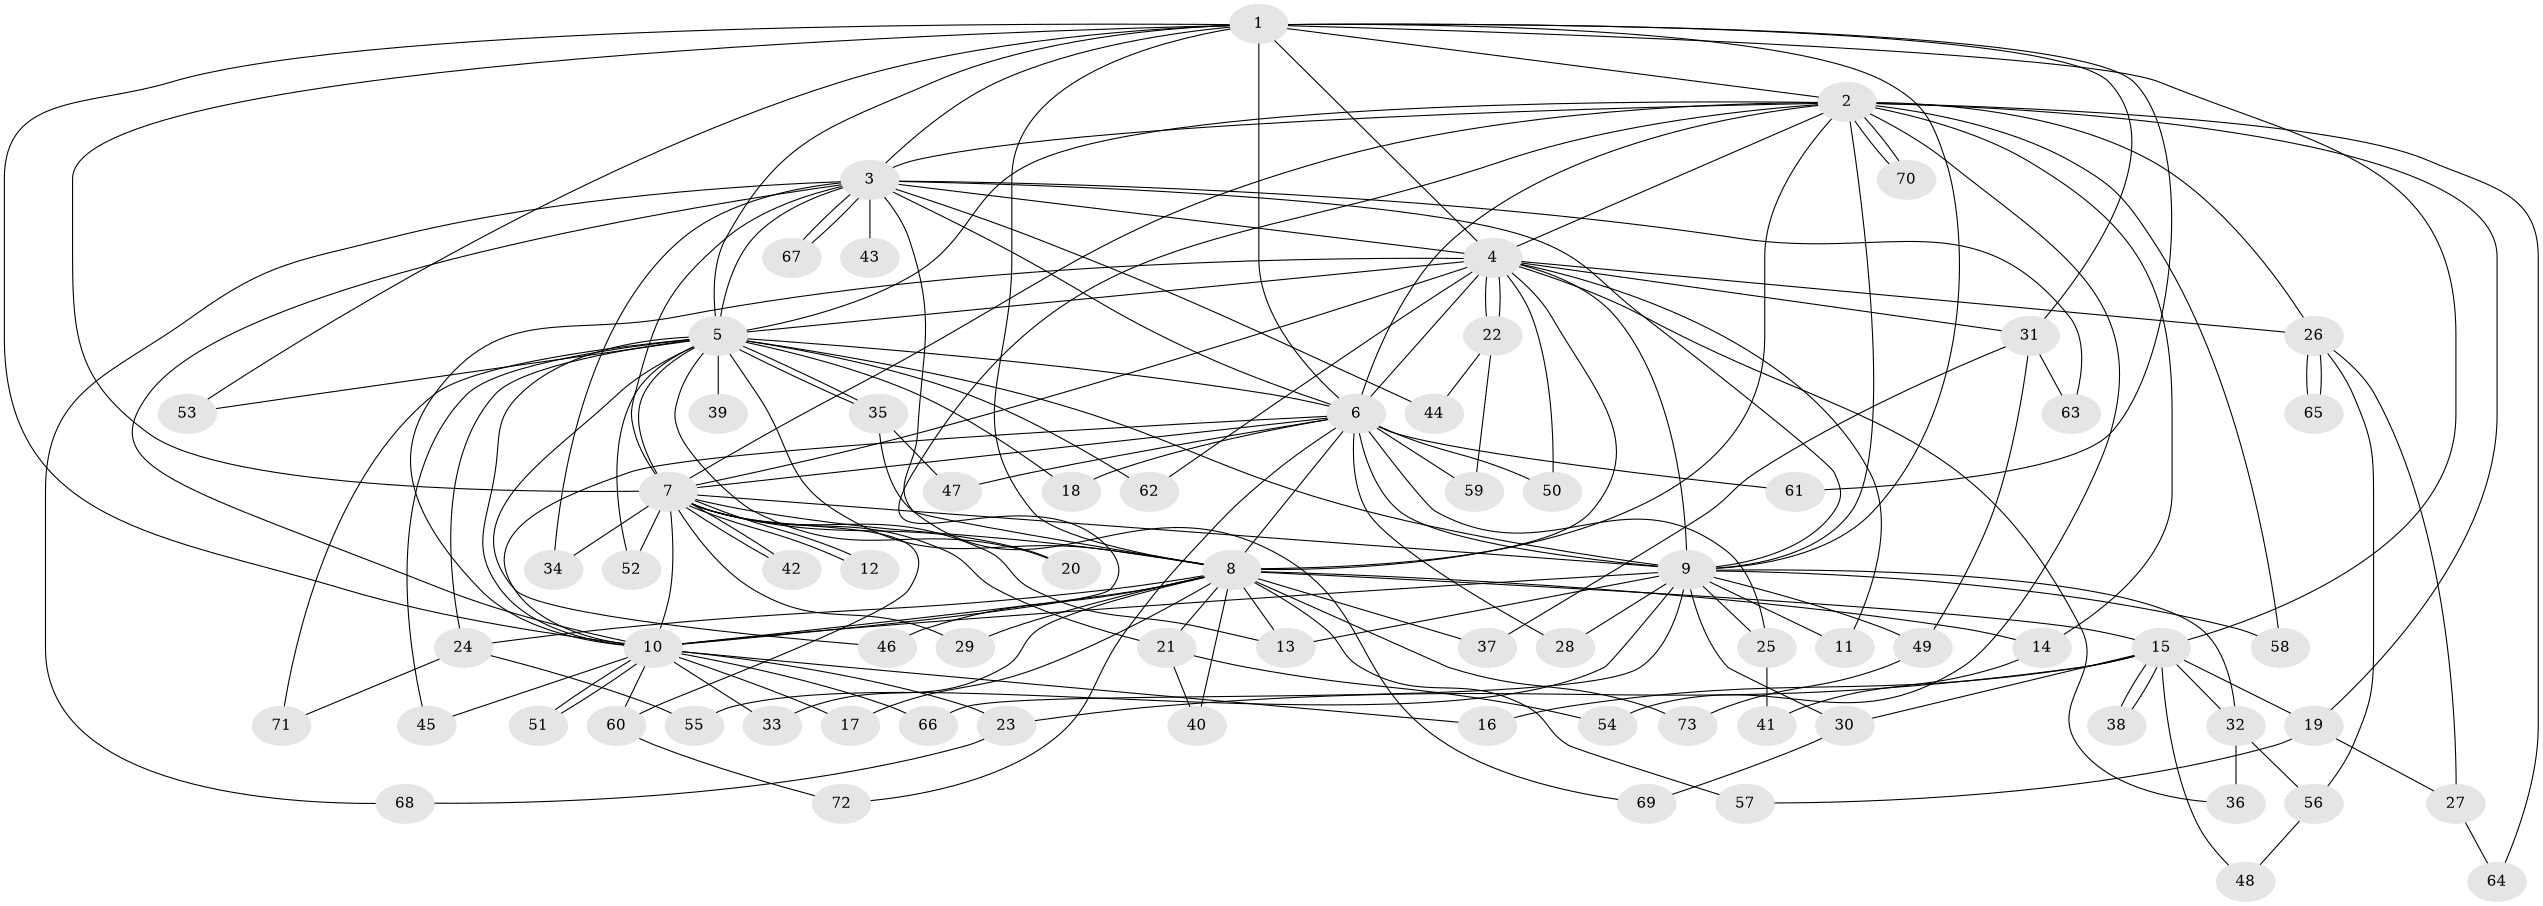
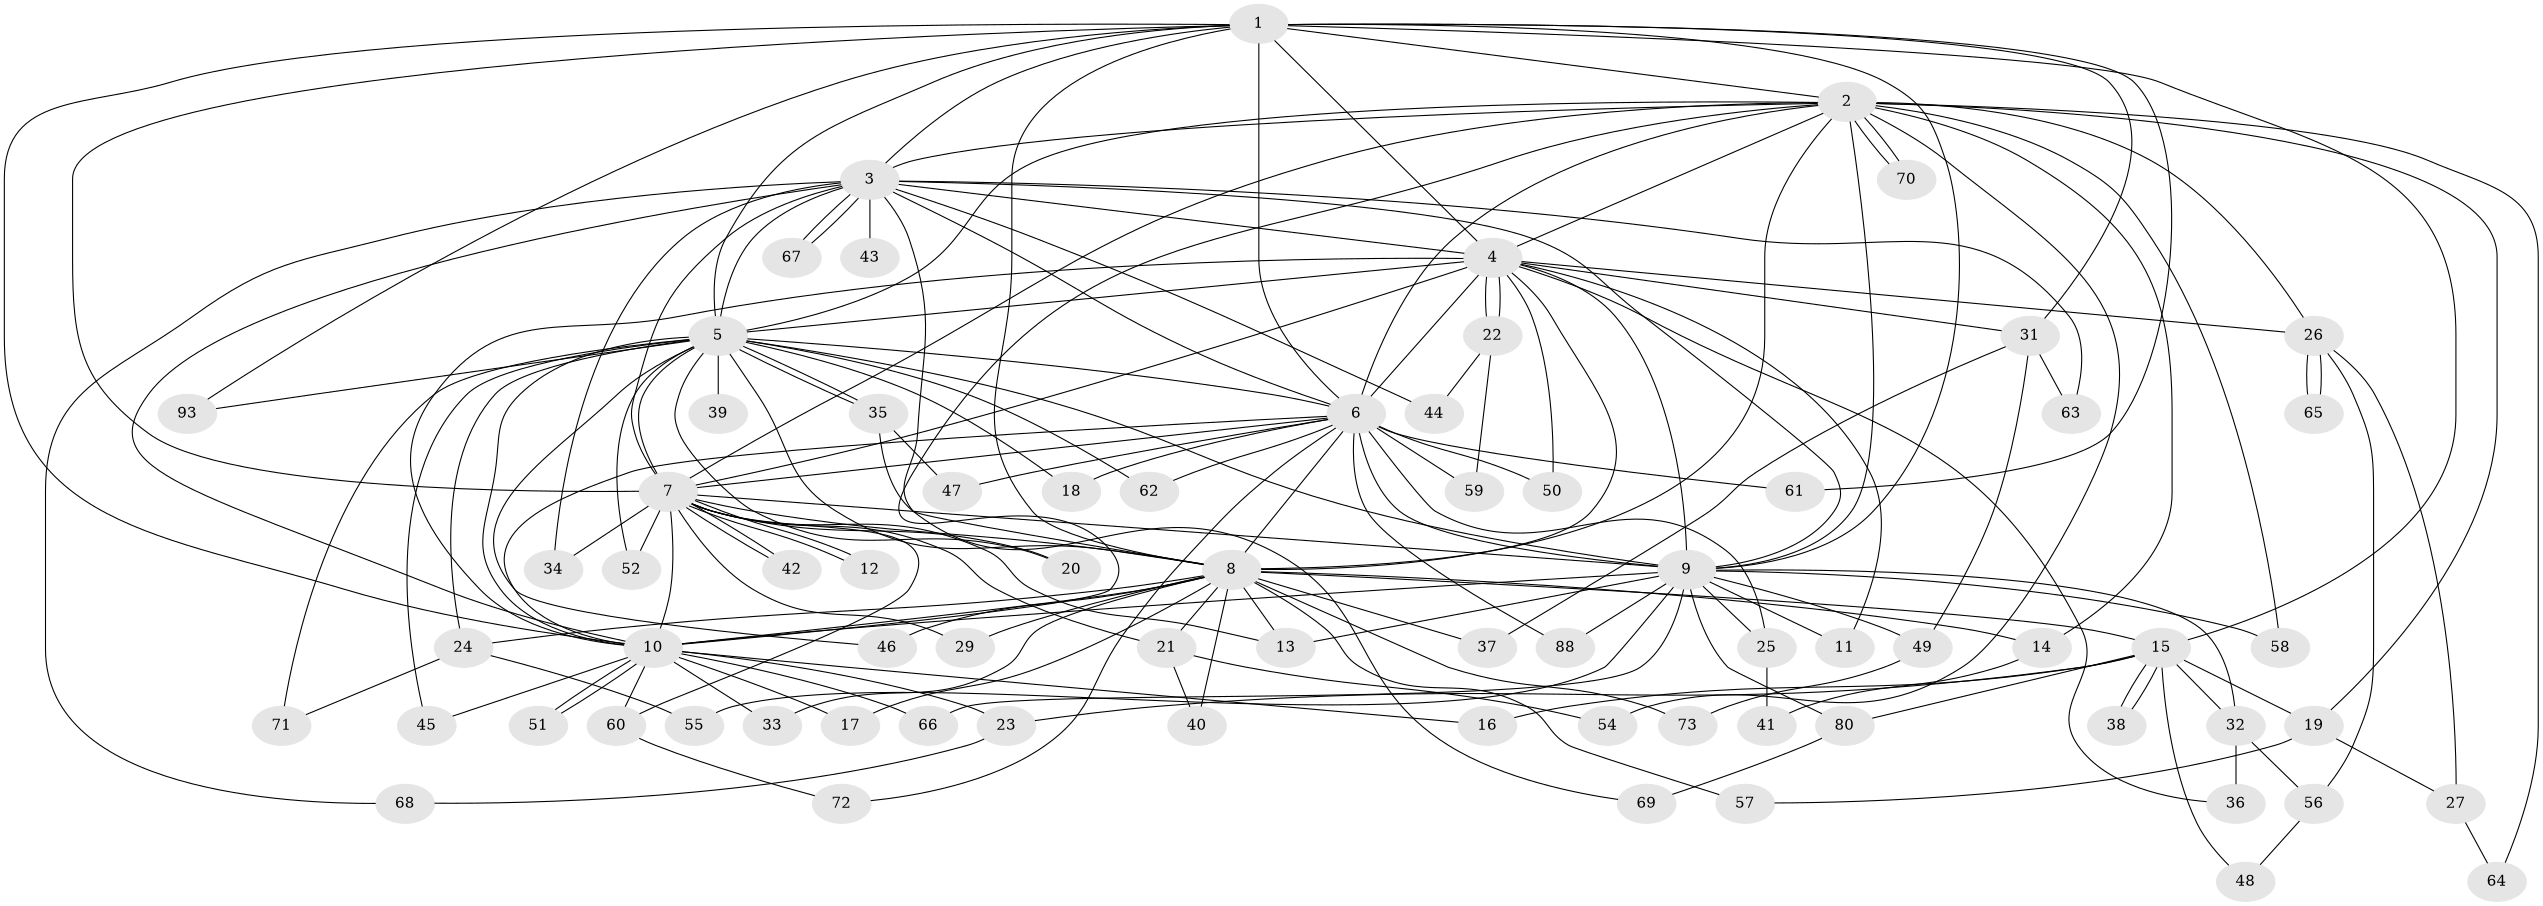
(1305, 383) -> (1253, 453)
(187, 414) -> (187, 414)
(1565, 648) -> (1565, 648)
(1845, 726) -> (1845, 726)
